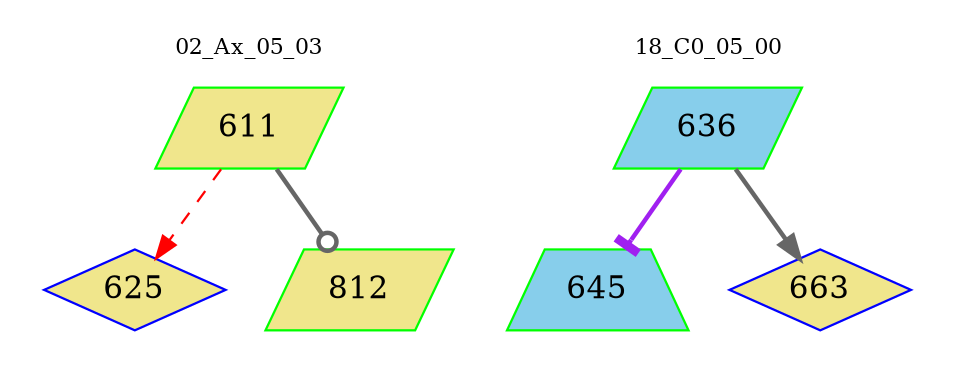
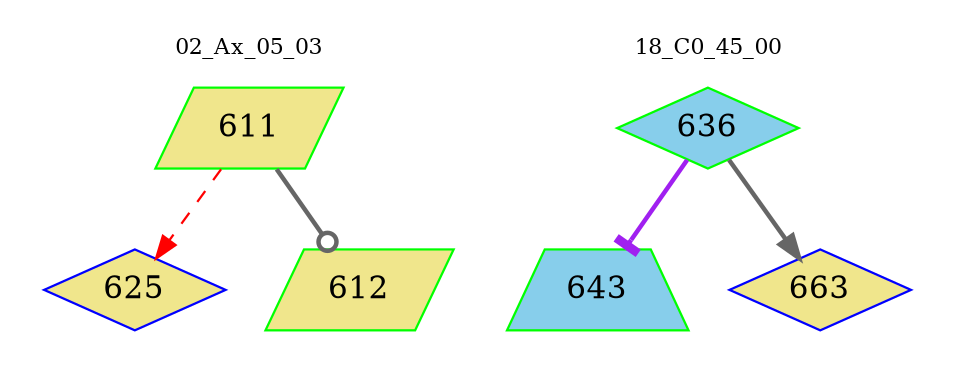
(709, 48) -> (709, 48)
(708, 128) -> (708, 128)
(360, 290) -> (360, 290)
(598, 290) -> (598, 290)
